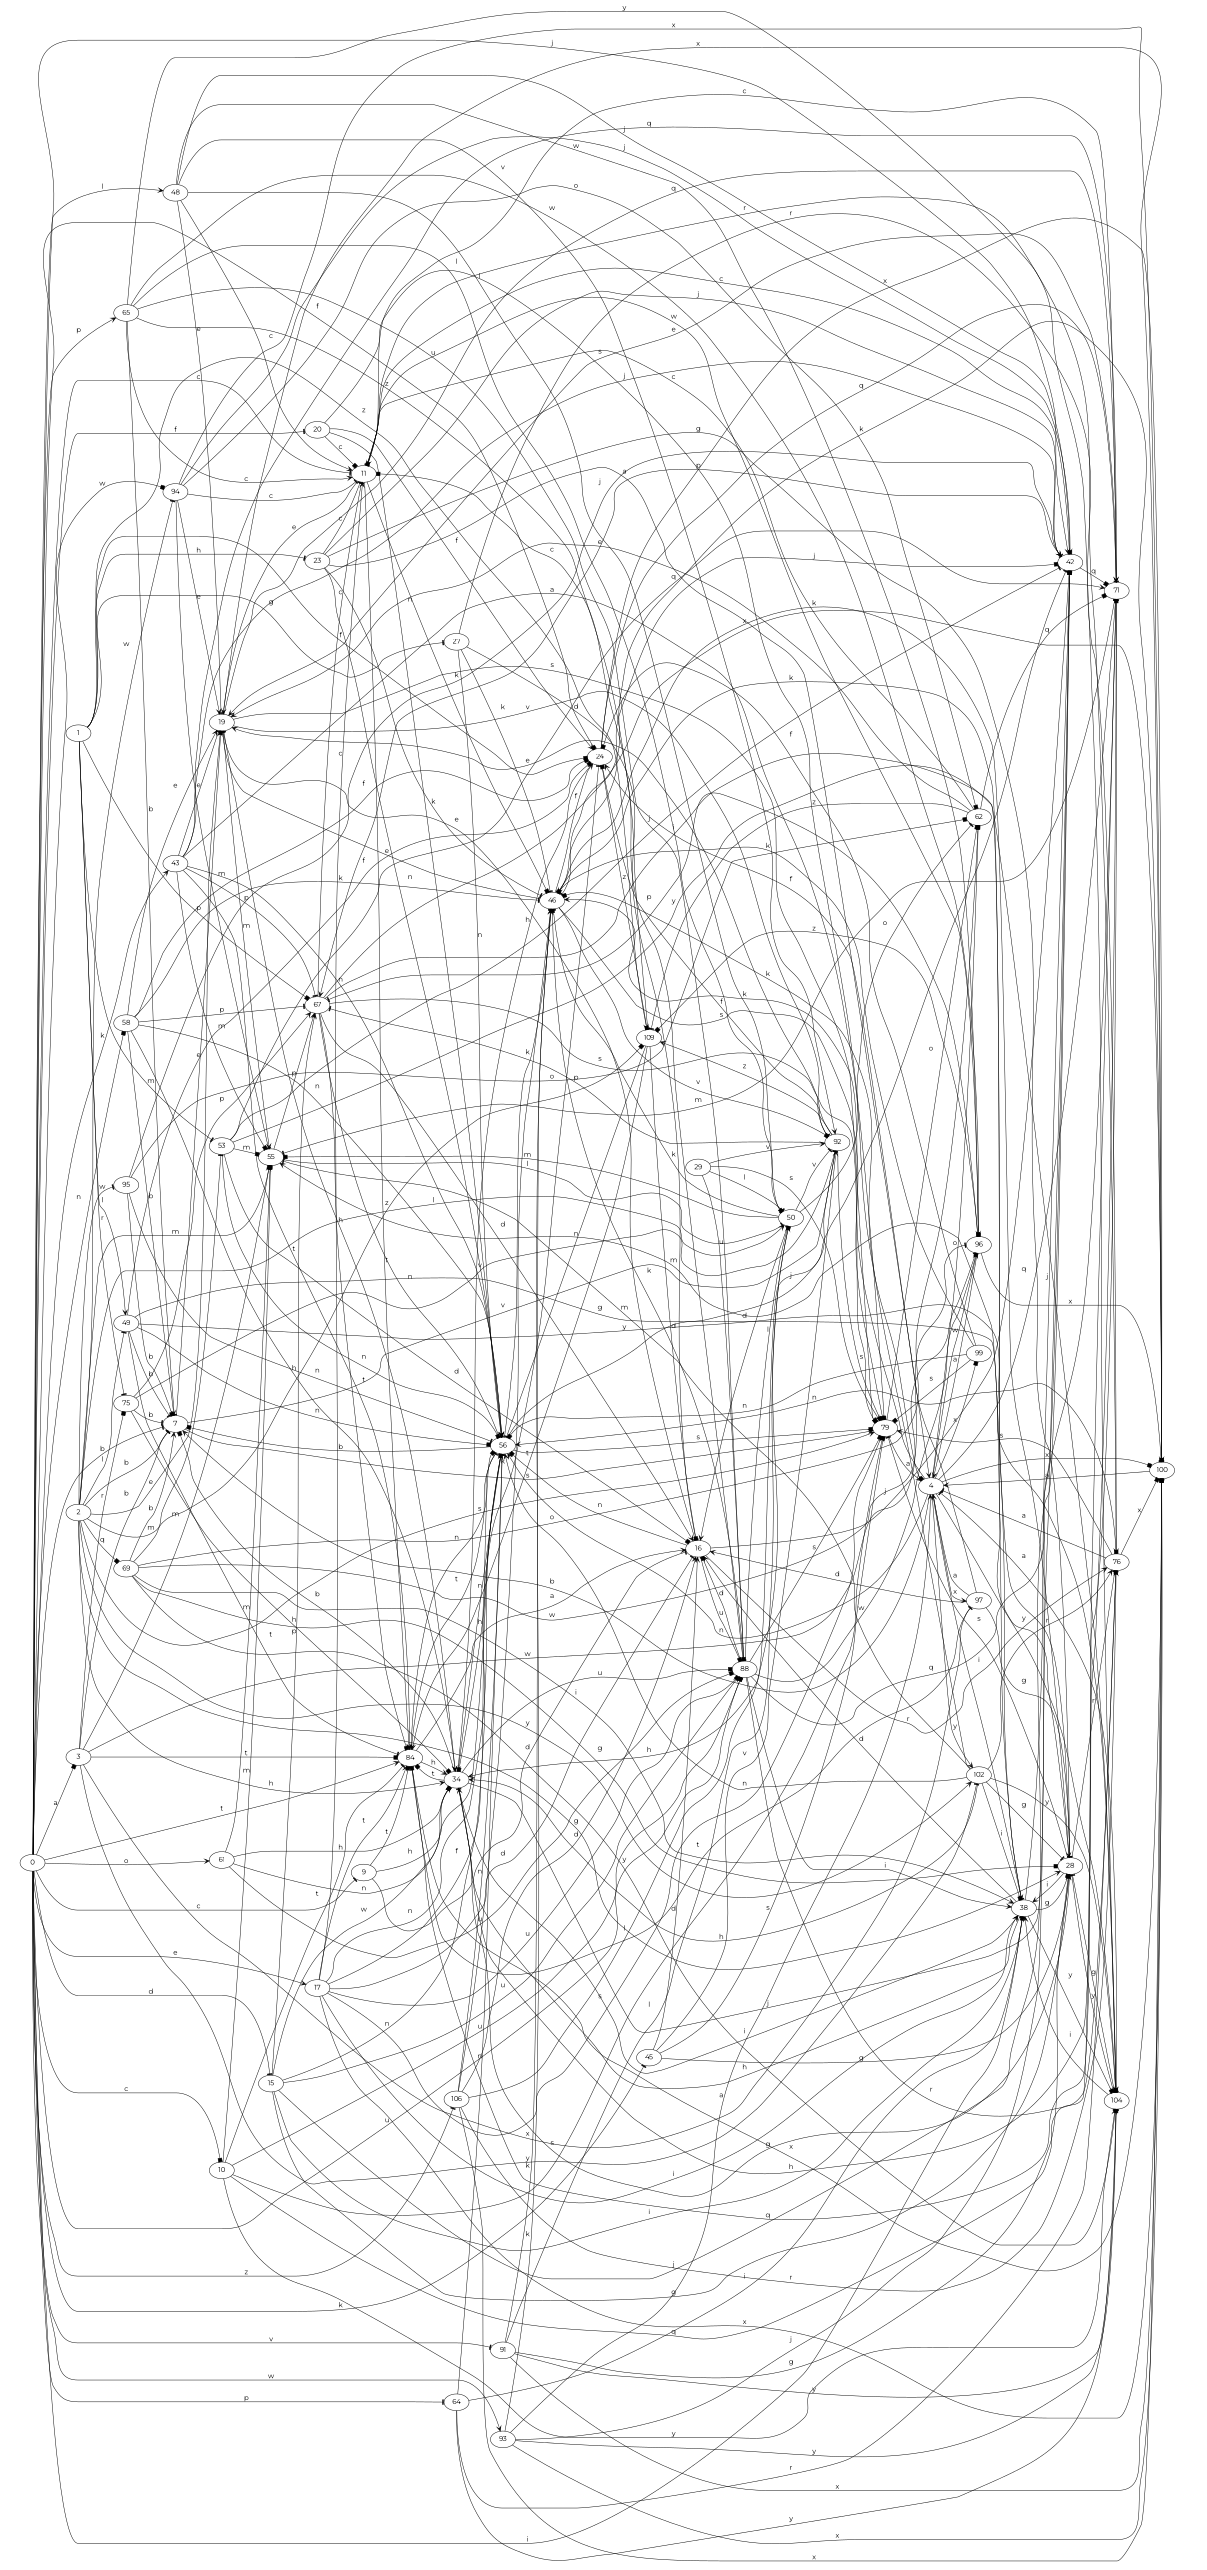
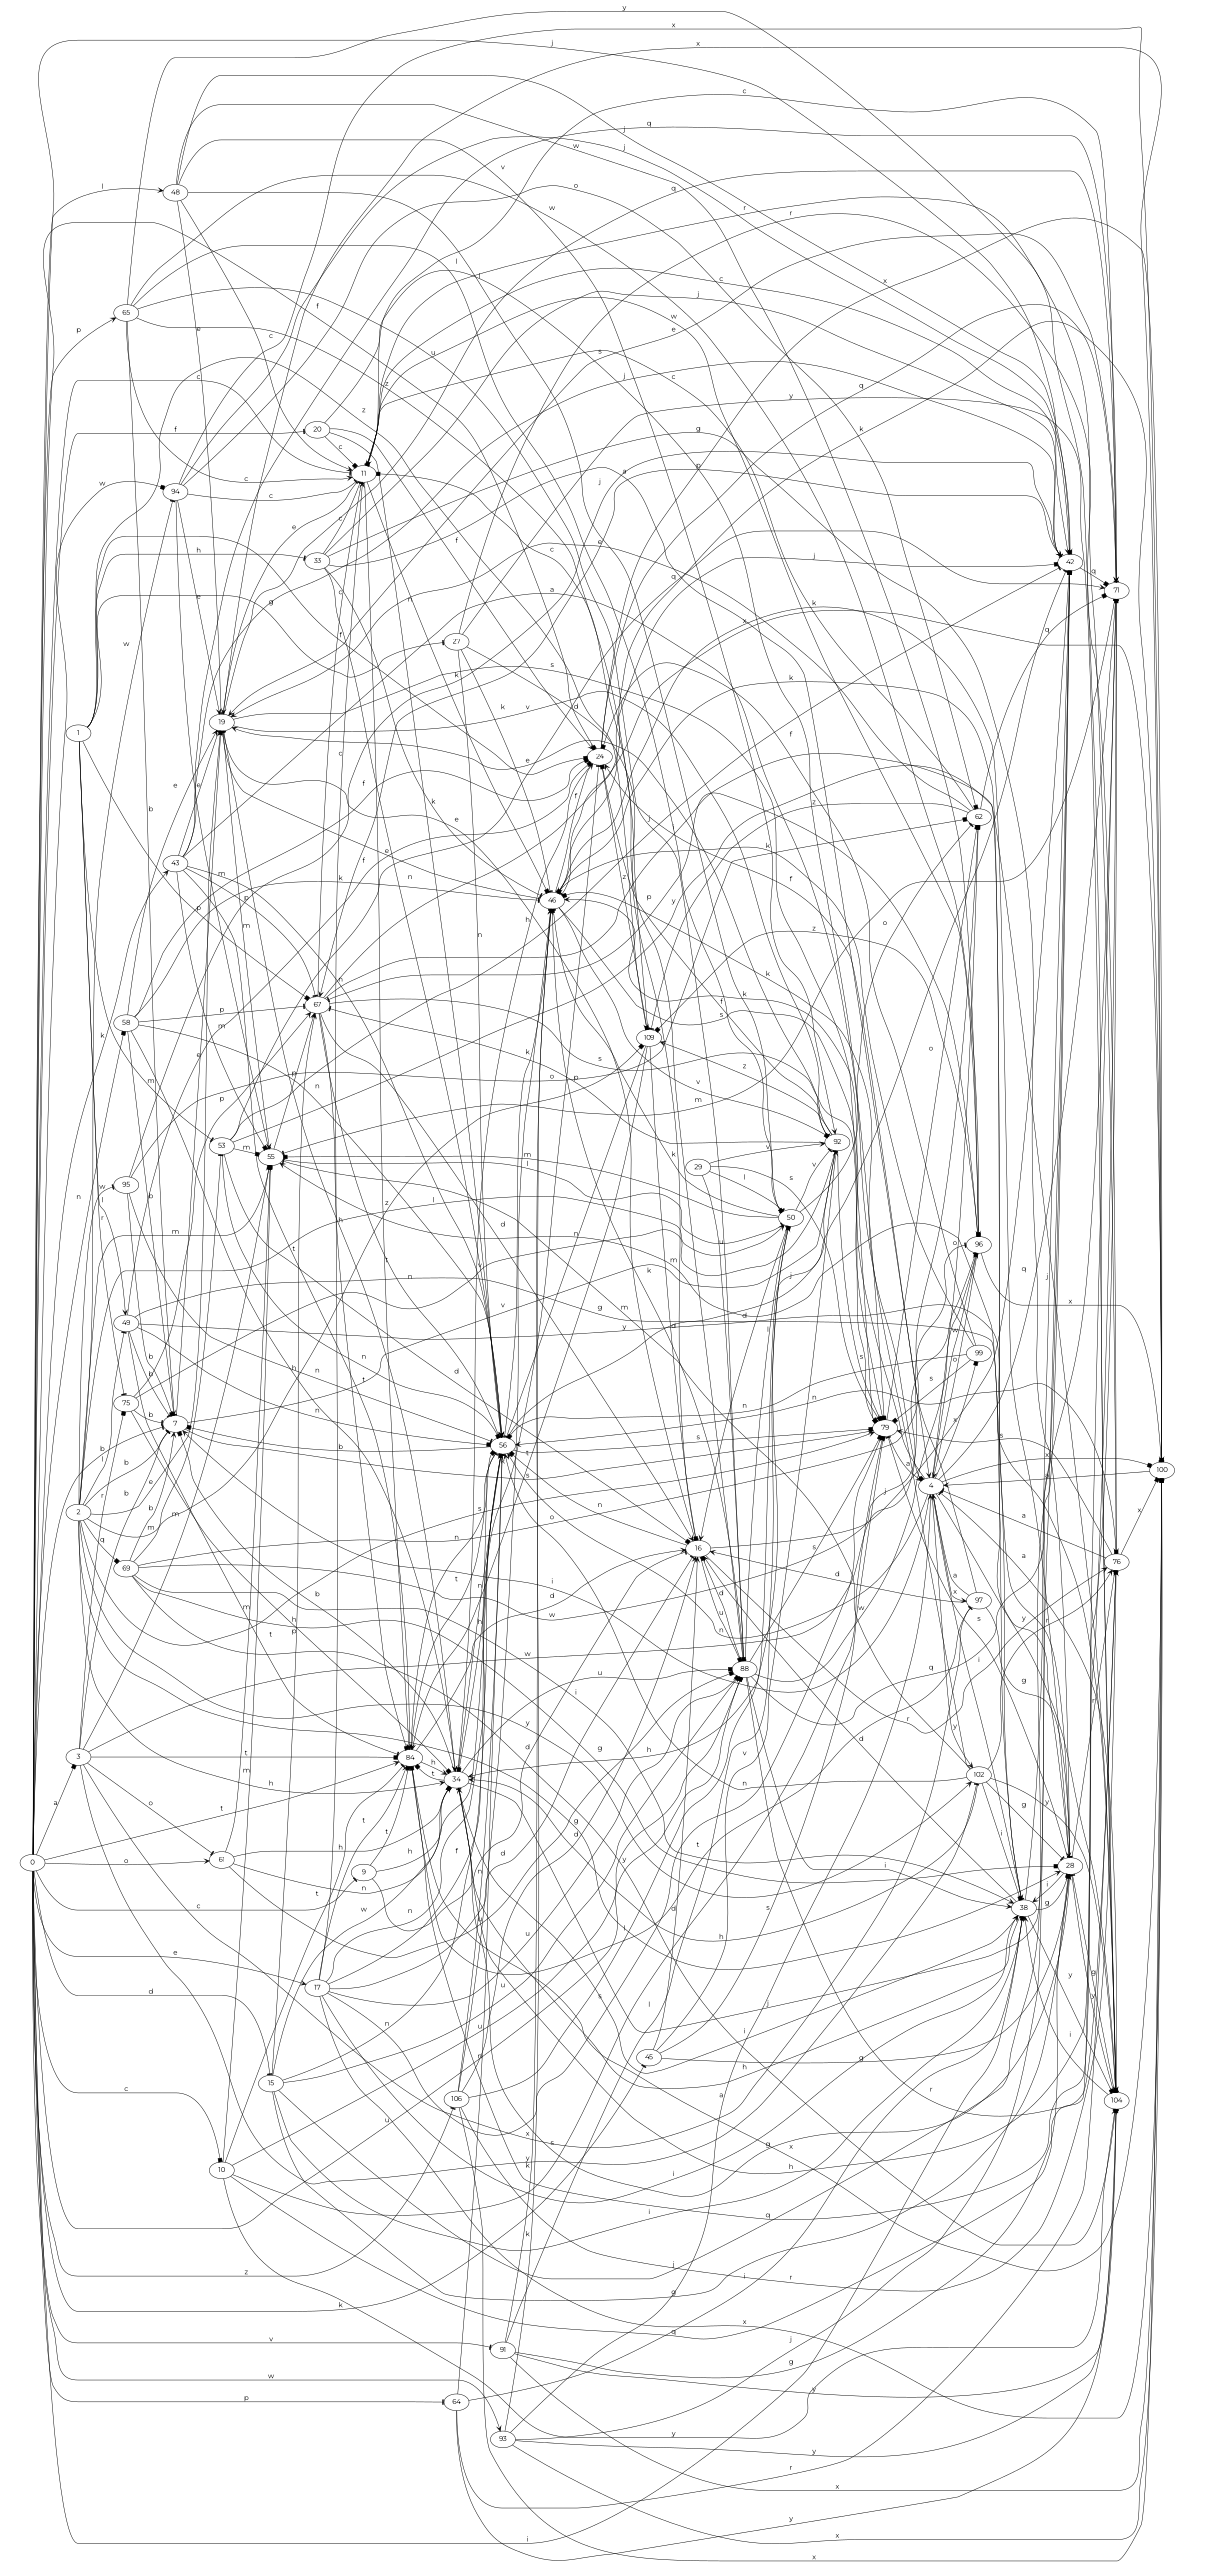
none -> (1082, 545)
(317, 561) -> (317, 561)
(955, 1360) -> (955, 1360)
(552, 1582) -> (552, 1582)
(552, 1596) -> (552, 1596)
none -> (149, 1808)
